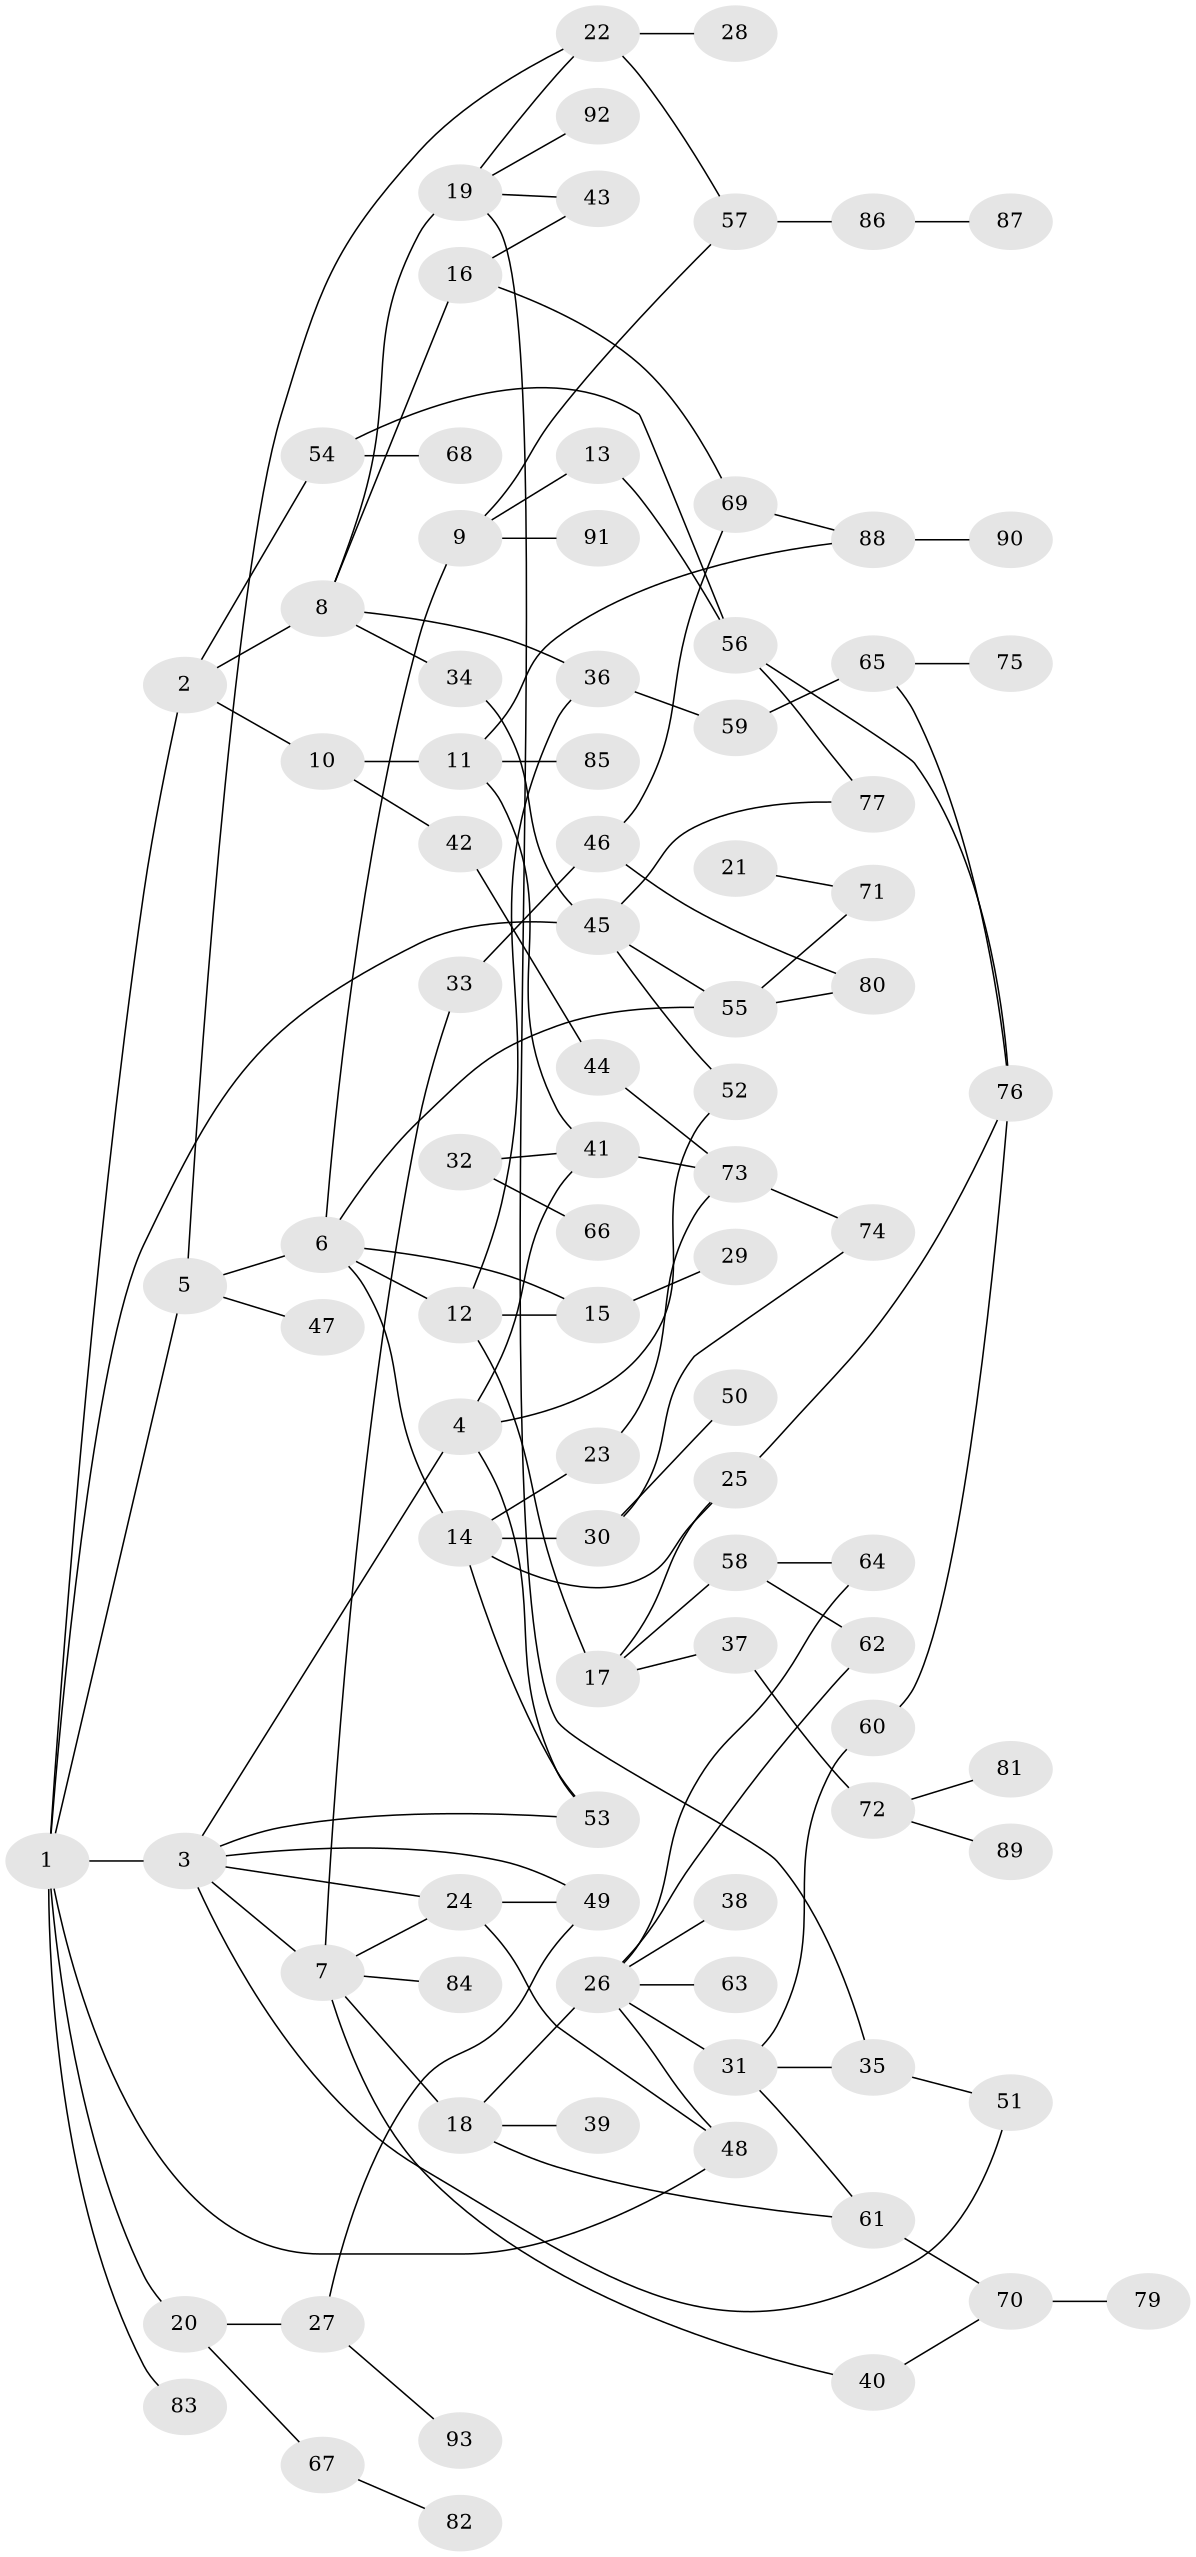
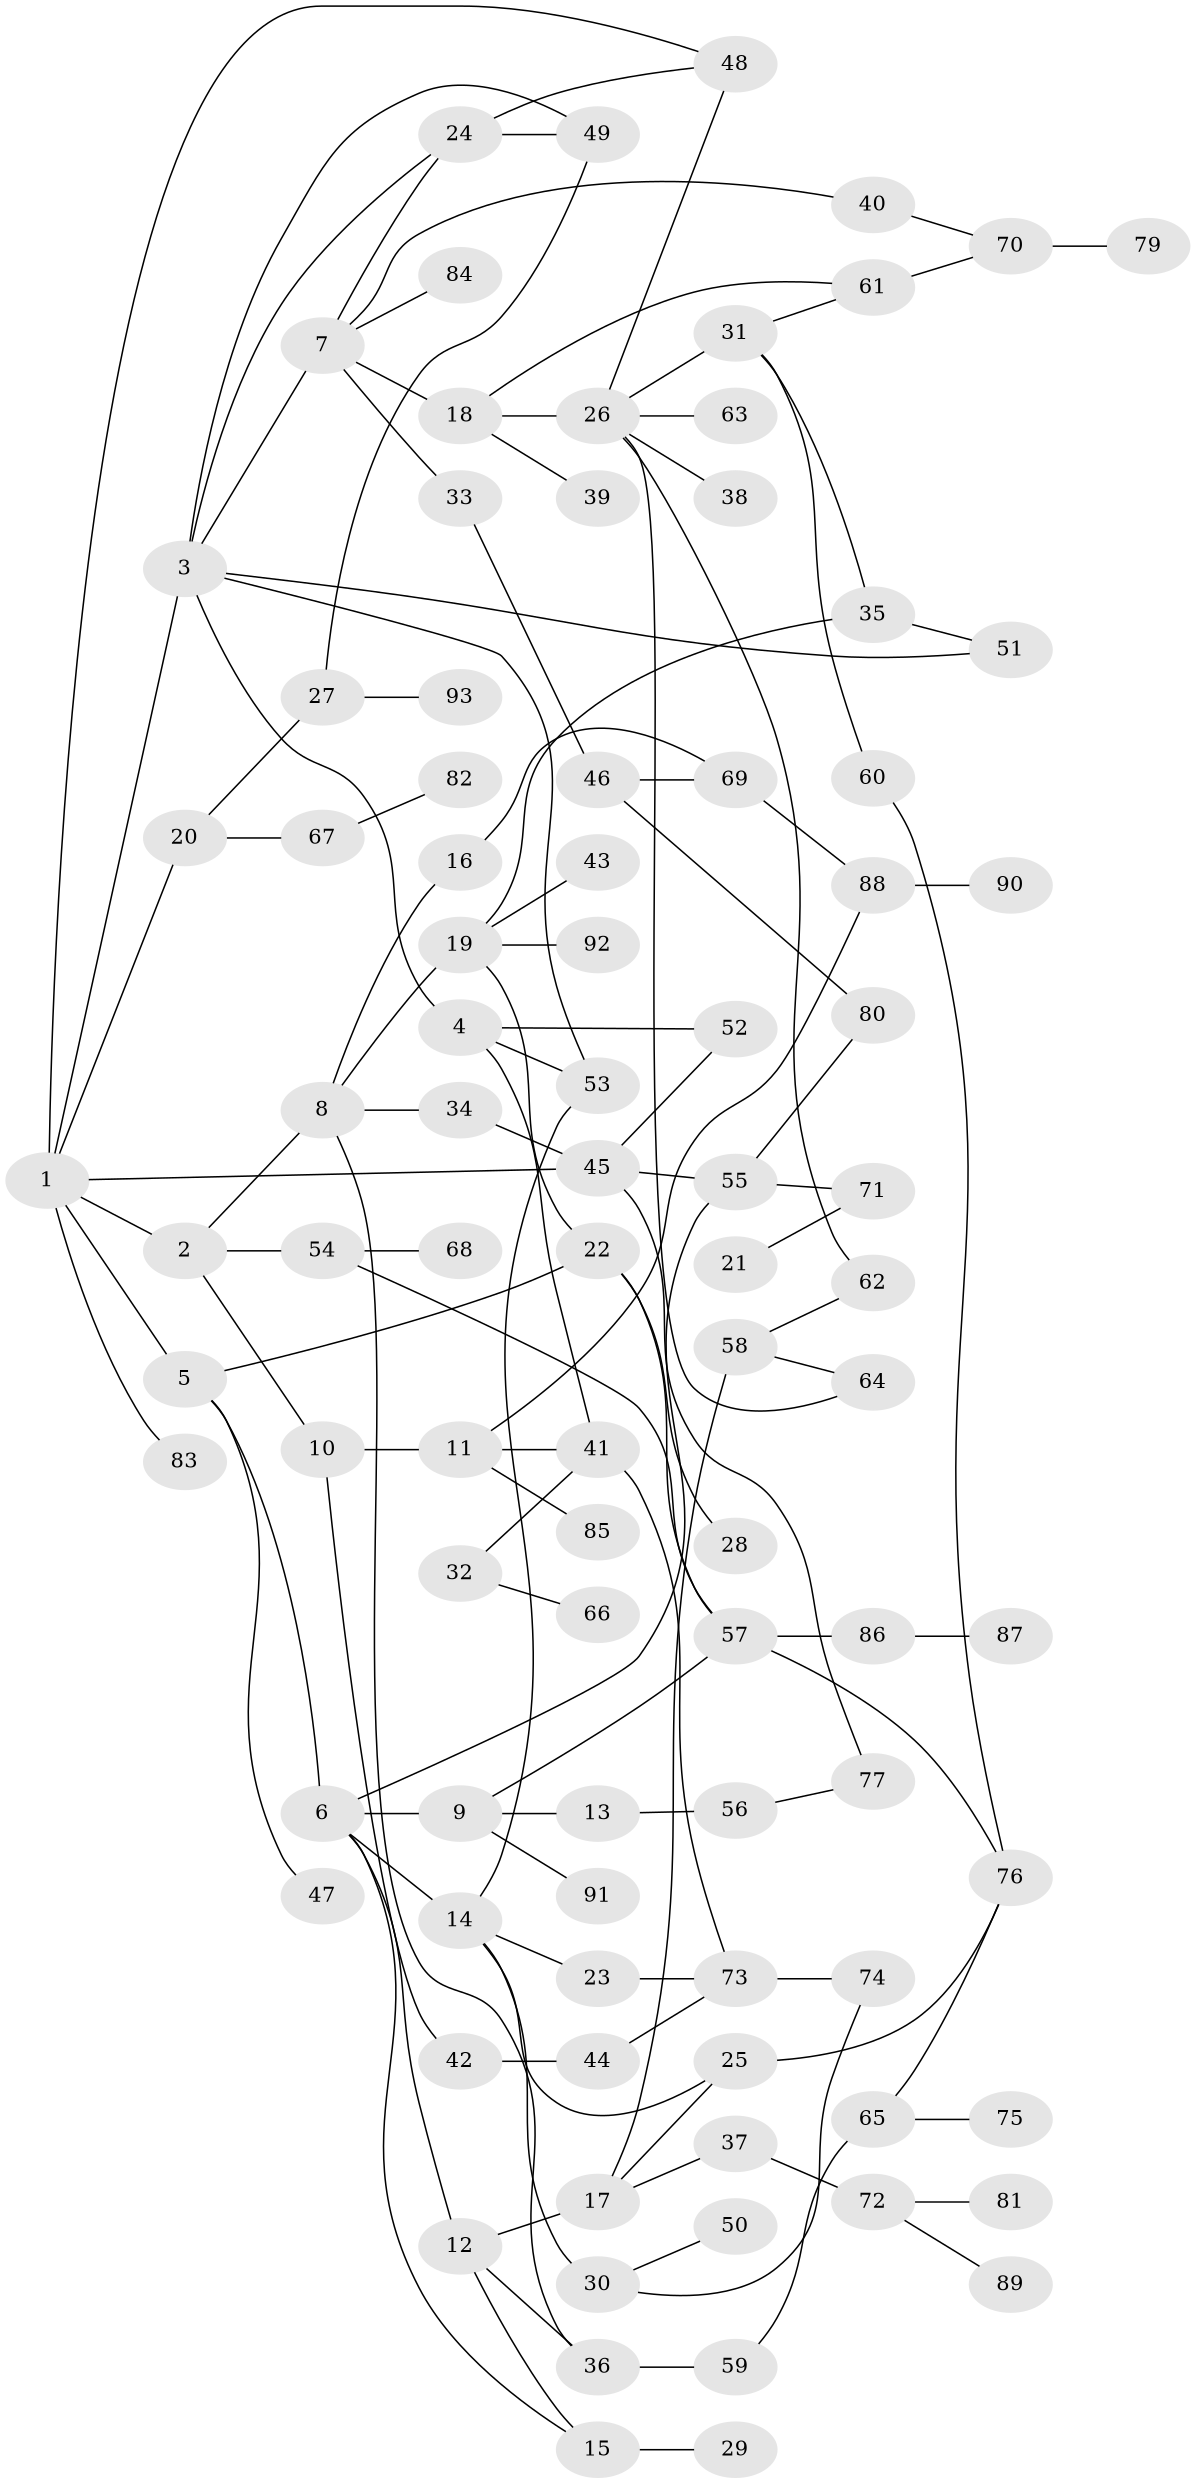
(529, 237) -> none
(605, 398) -> (600, 1382)
(944, 813) -> (903, 1730)
